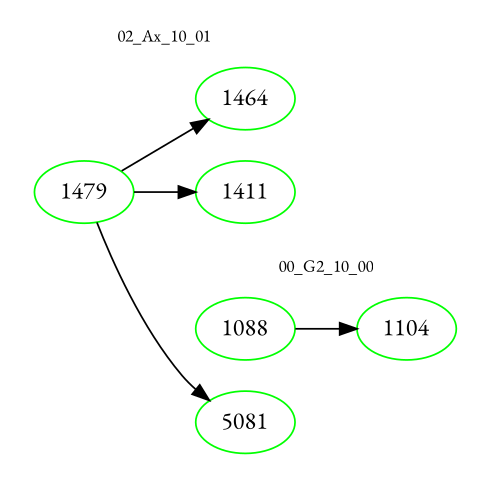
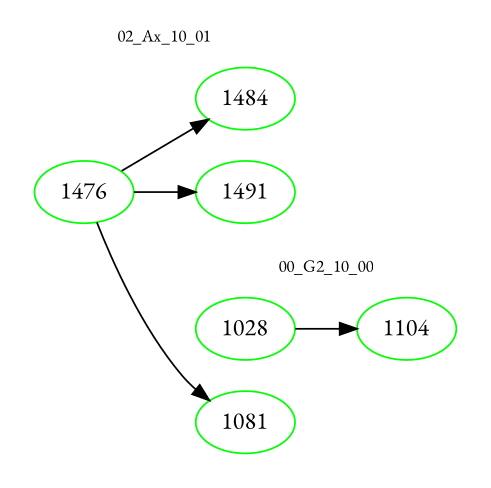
(245, 99) -> (245, 99)
(84, 192) -> (84, 192)
(245, 192) -> (245, 192)
(245, 329) -> (245, 329)
(245, 422) -> (245, 422)
